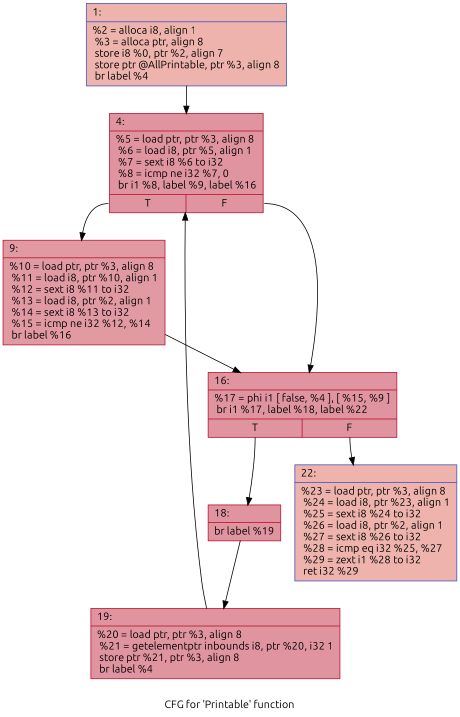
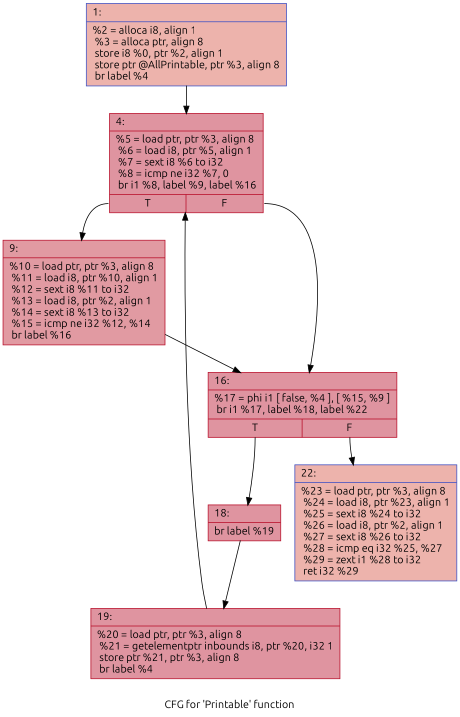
(158, 53) -> (158, 53)
